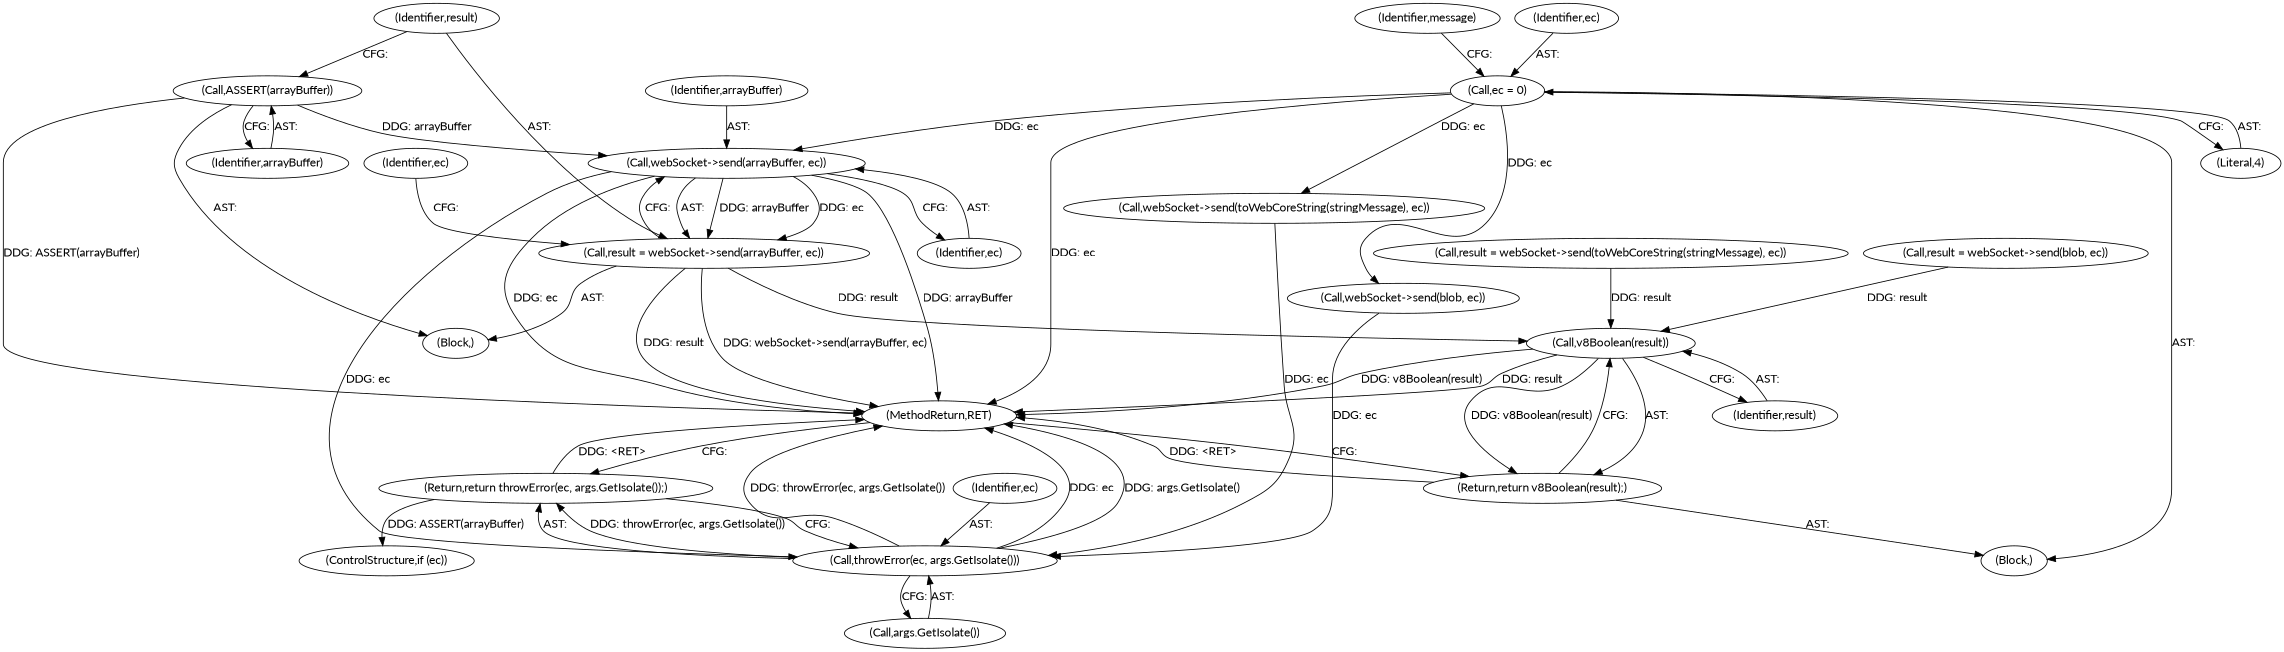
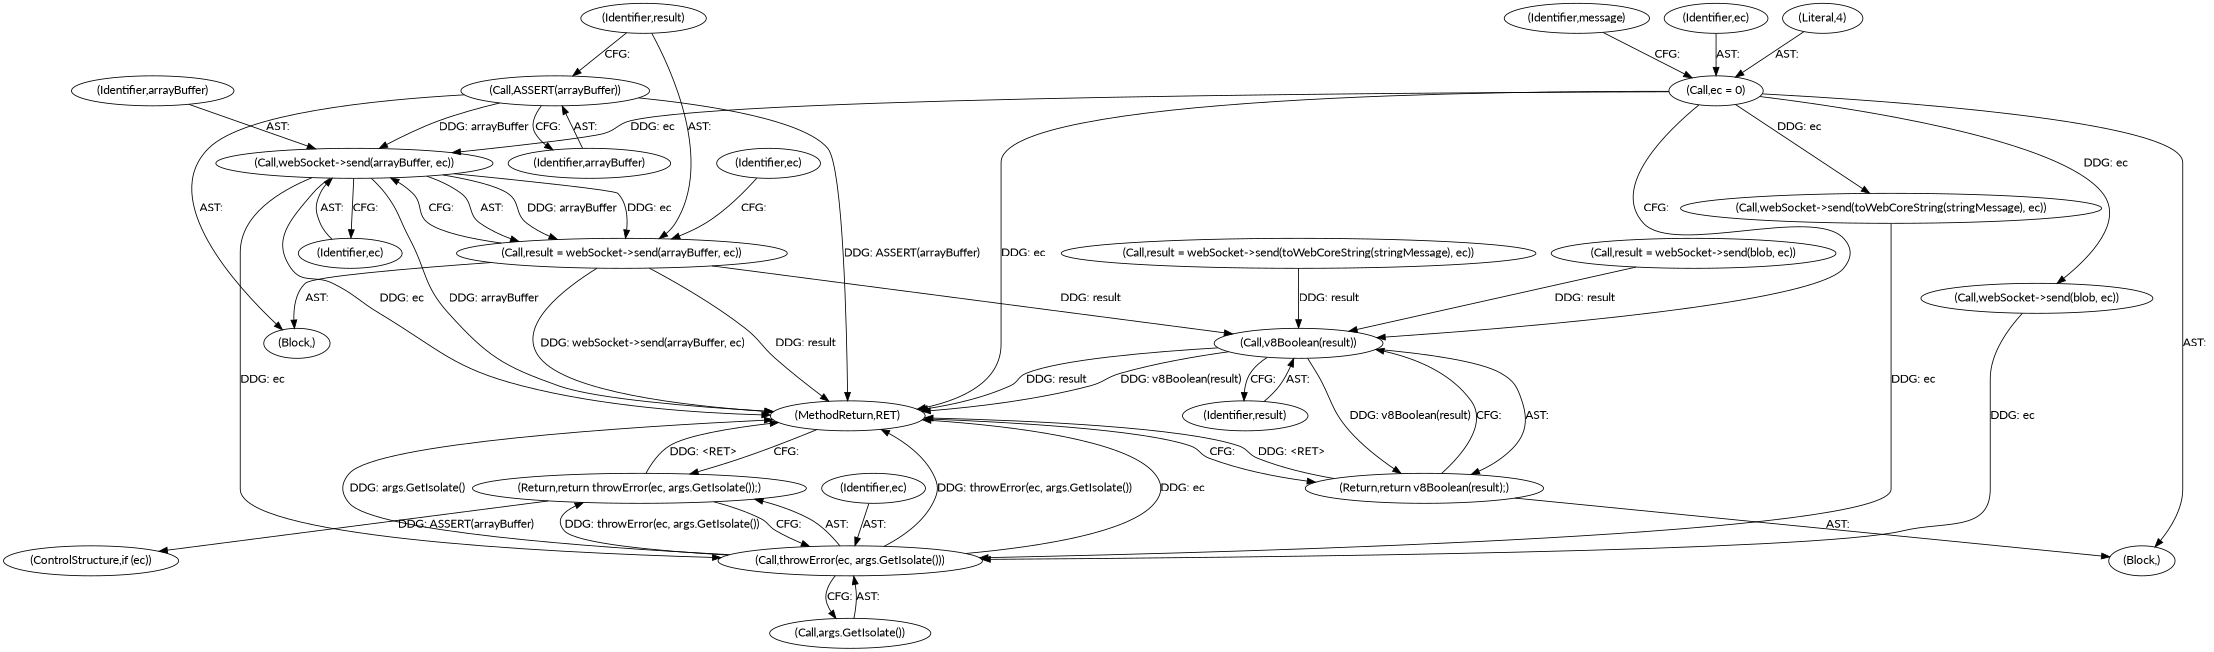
(1884, 99) -> (1806, 285)
